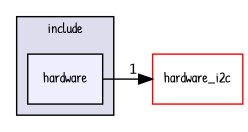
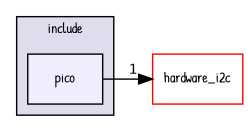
(65, 79) -> (65, 79)
